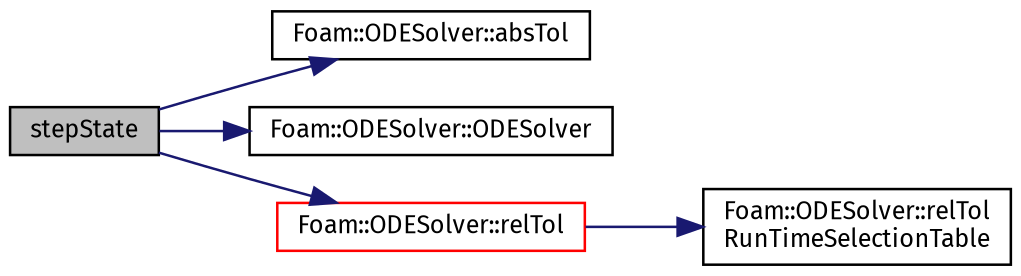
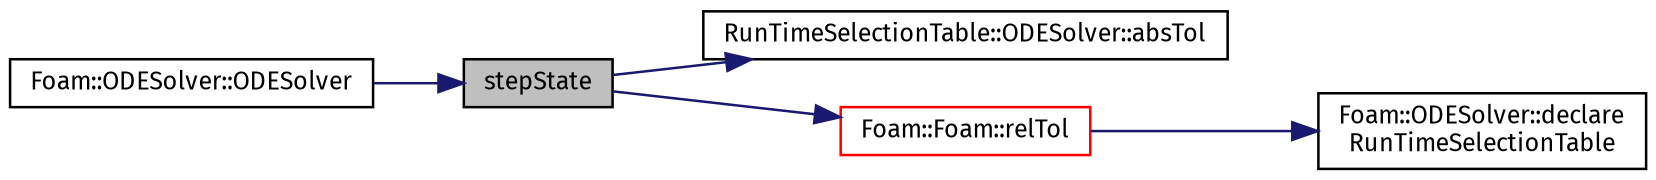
(431, 35) -> (965, 35)
(192, 131) -> (406, 83)
(431, 227) -> (965, 131)
(857, 227) -> (1482, 131)
